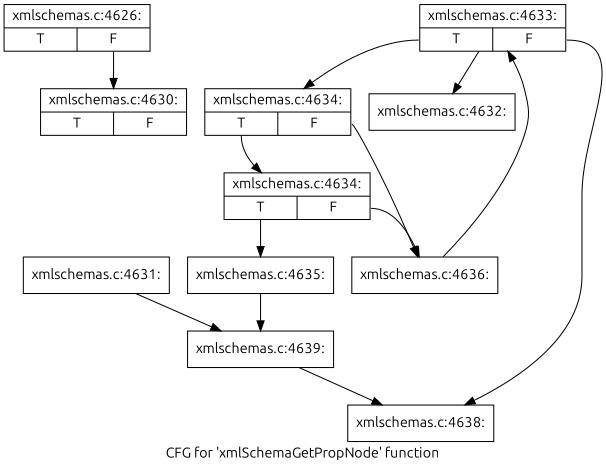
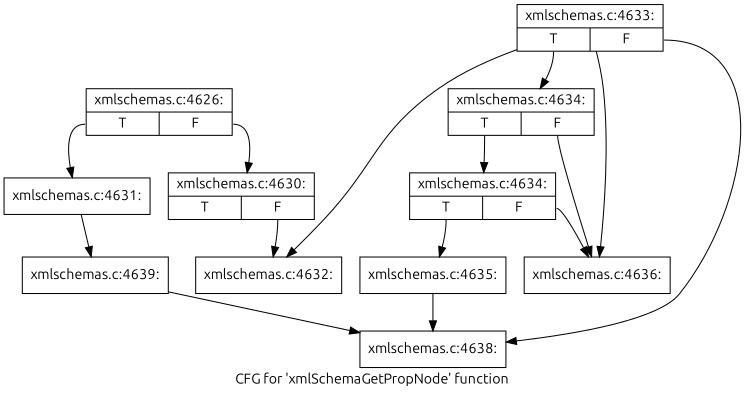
none -> (69, 142)
(511, 167) -> (606, 149)
none -> (277, 233)
(261, 307) -> (433, 307)
